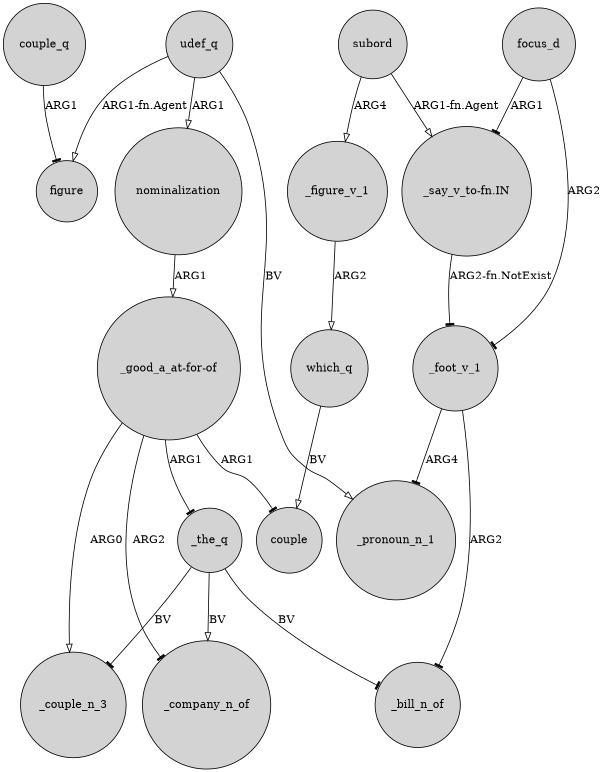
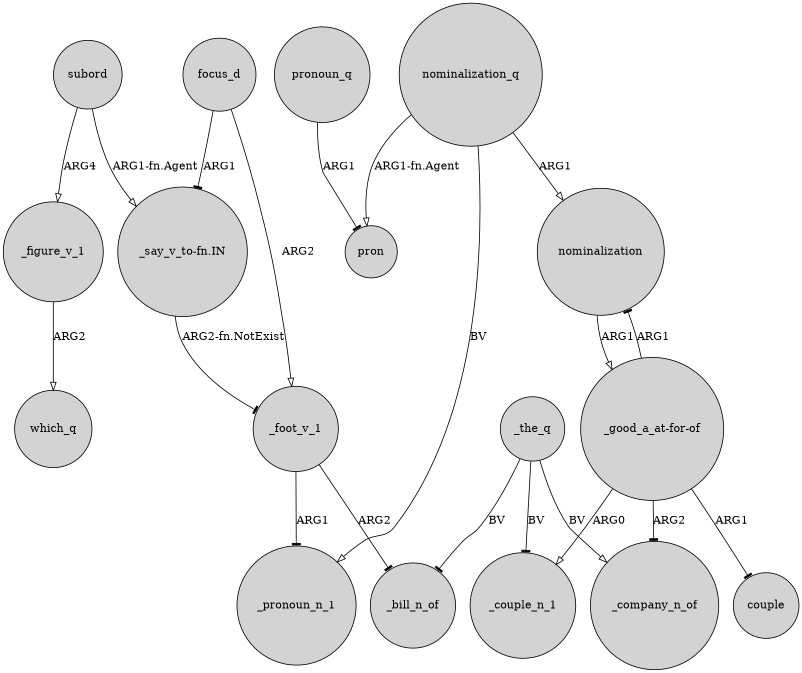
(44, 44) -> (322, 75)
(199, 44) -> (471, 75)
(67, 191) -> (371, 252)
(567, 223) -> (268, 242)
(310, 453) -> none
(442, 460) -> (313, 521)
(173, 476) -> (636, 336)
(73, 705) -> (523, 606)
